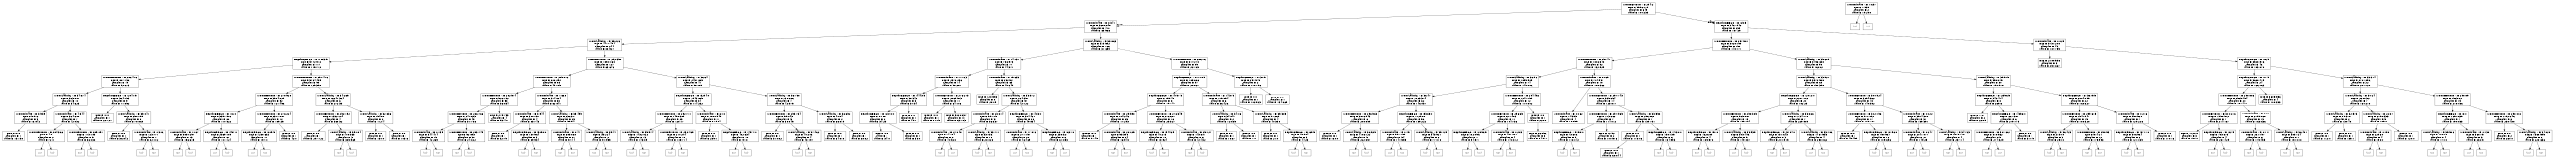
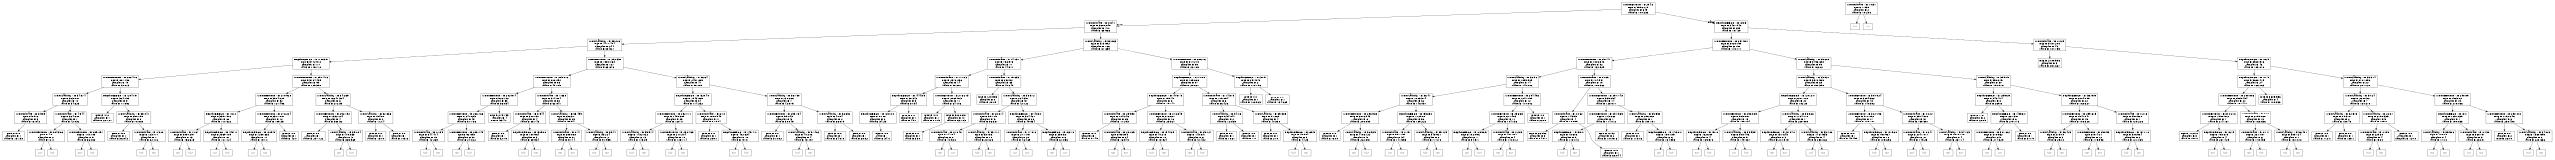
(499, 118) -> (499, 118)
(1538, 126) -> (1553, 127)
(896, 127) -> (935, 127)
(2165, 136) -> none
(2406, 136) -> (2406, 136)
(2504, 136) -> (2504, 136)
(1623, 144) -> (1590, 135)
